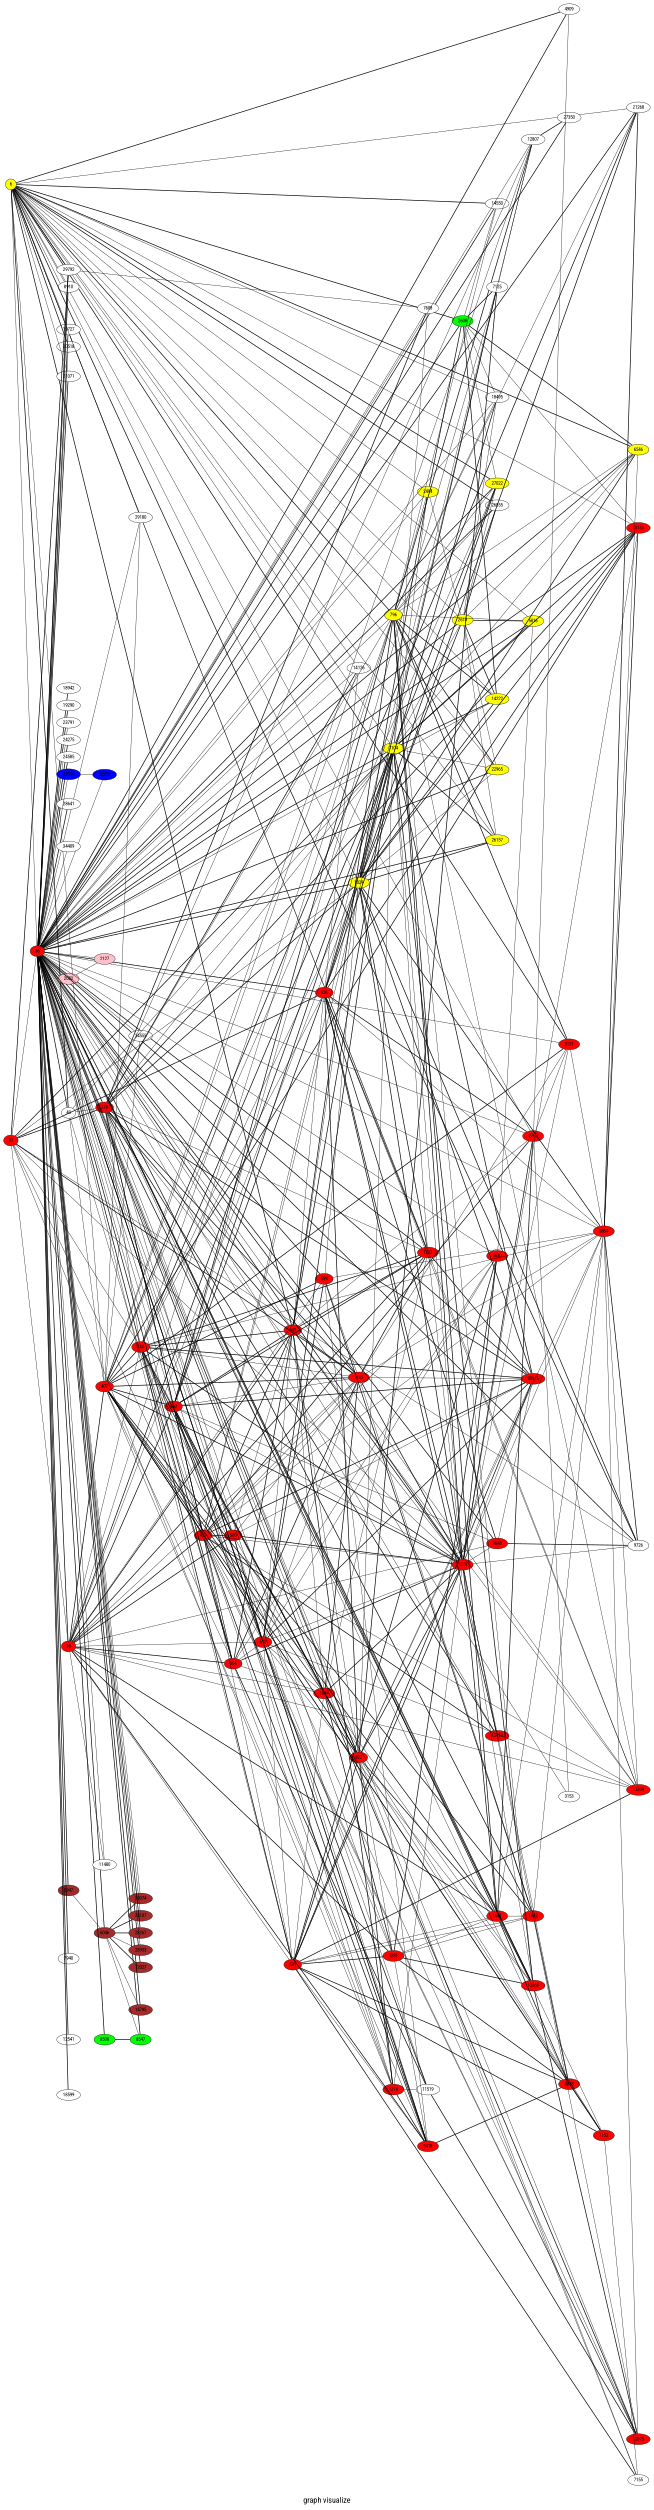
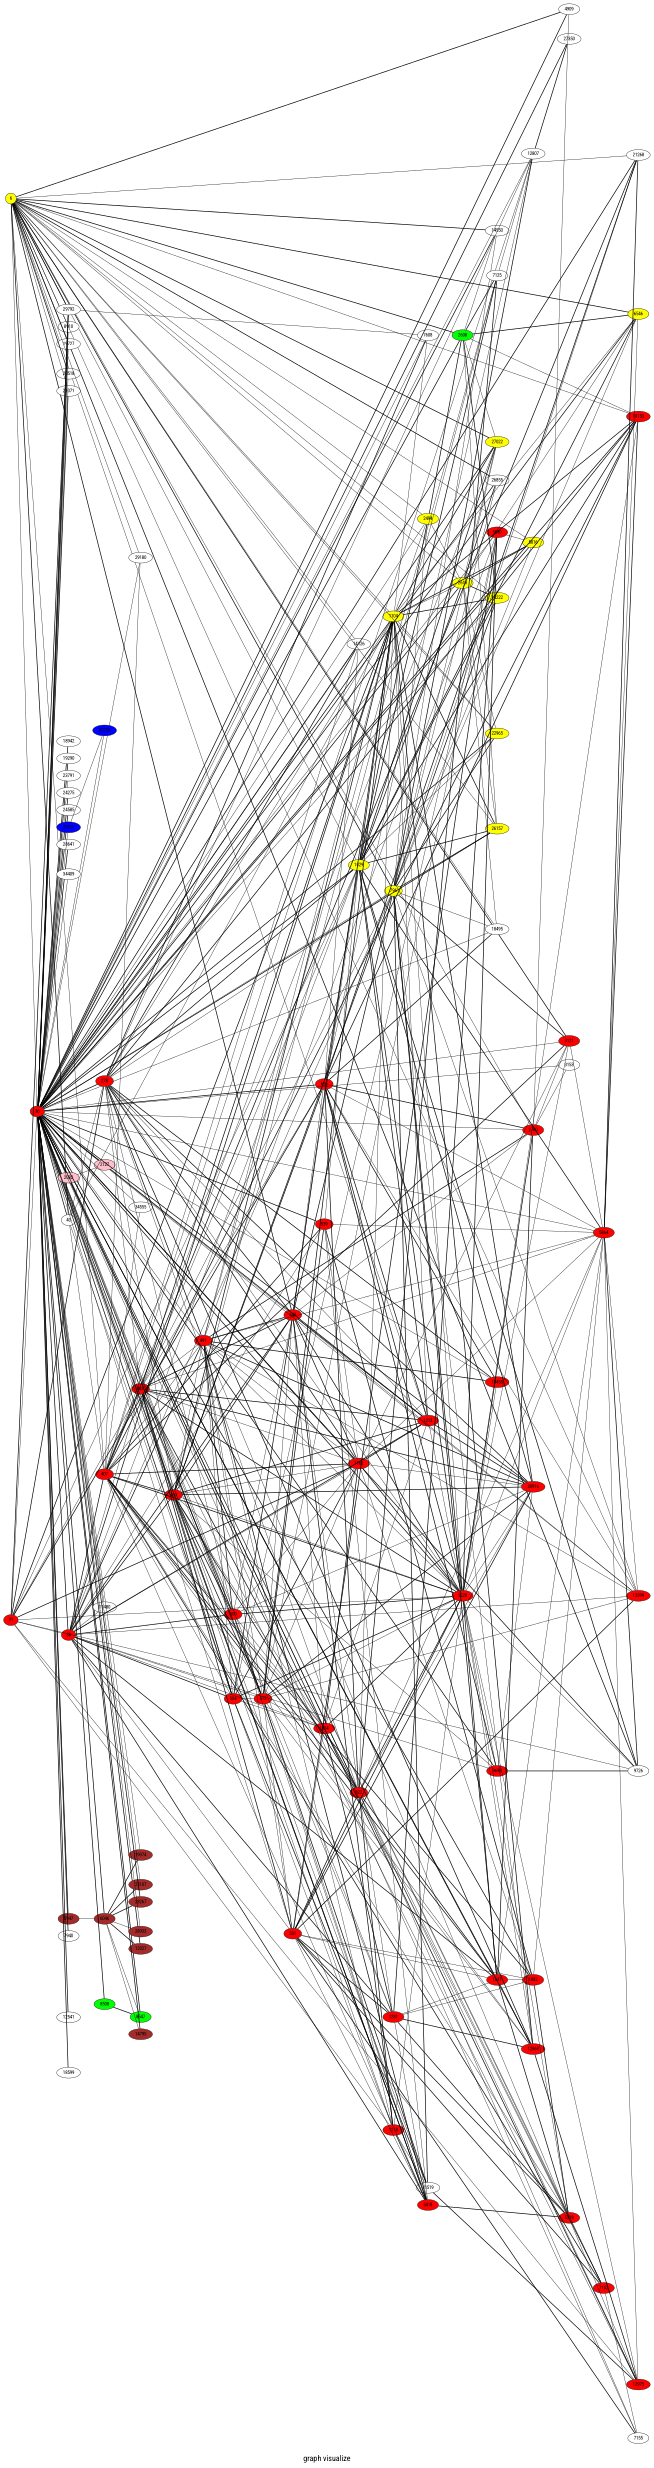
(482, 364) -> (481, 594)
none -> (412, 1571)
